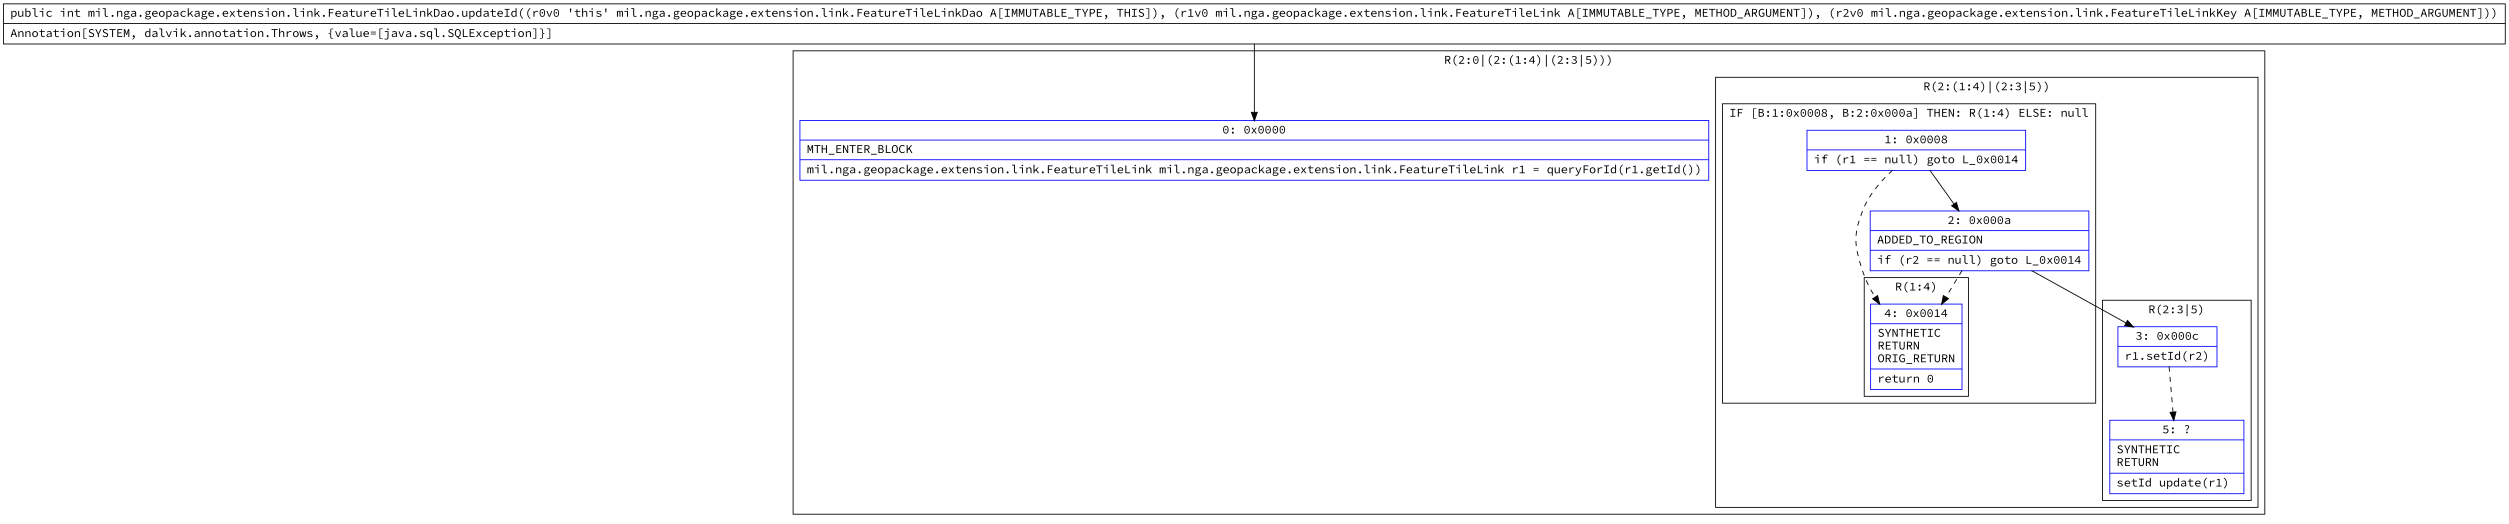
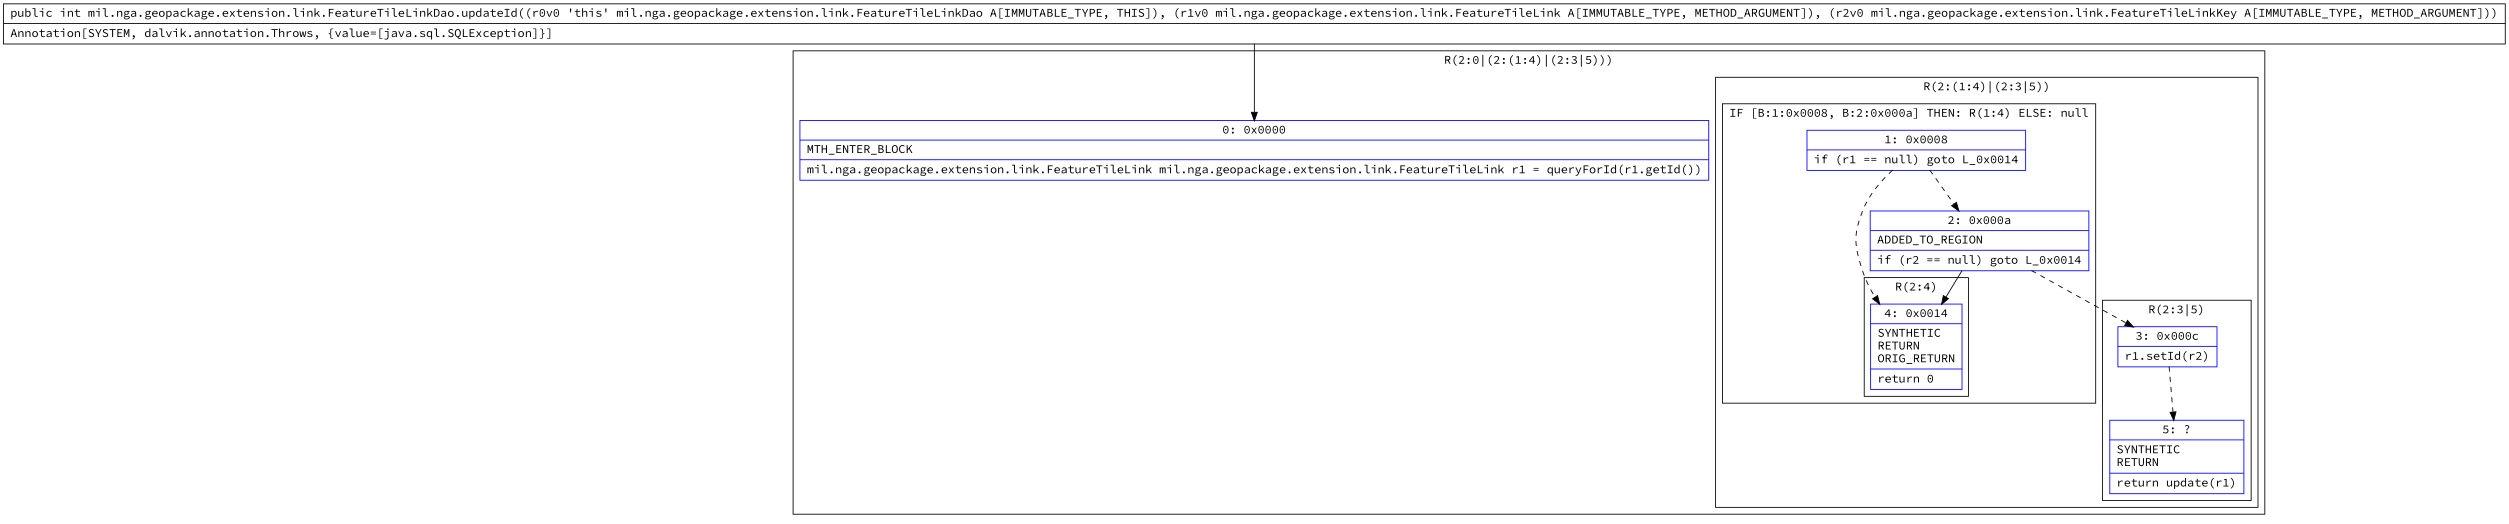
(1942, 187) -> (1942, 187)
(1954, 284) -> (1954, 284)
(1916, 287) -> (1916, 287)
(2079, 297) -> (2079, 297)
(2173, 483) -> (2177, 483)
